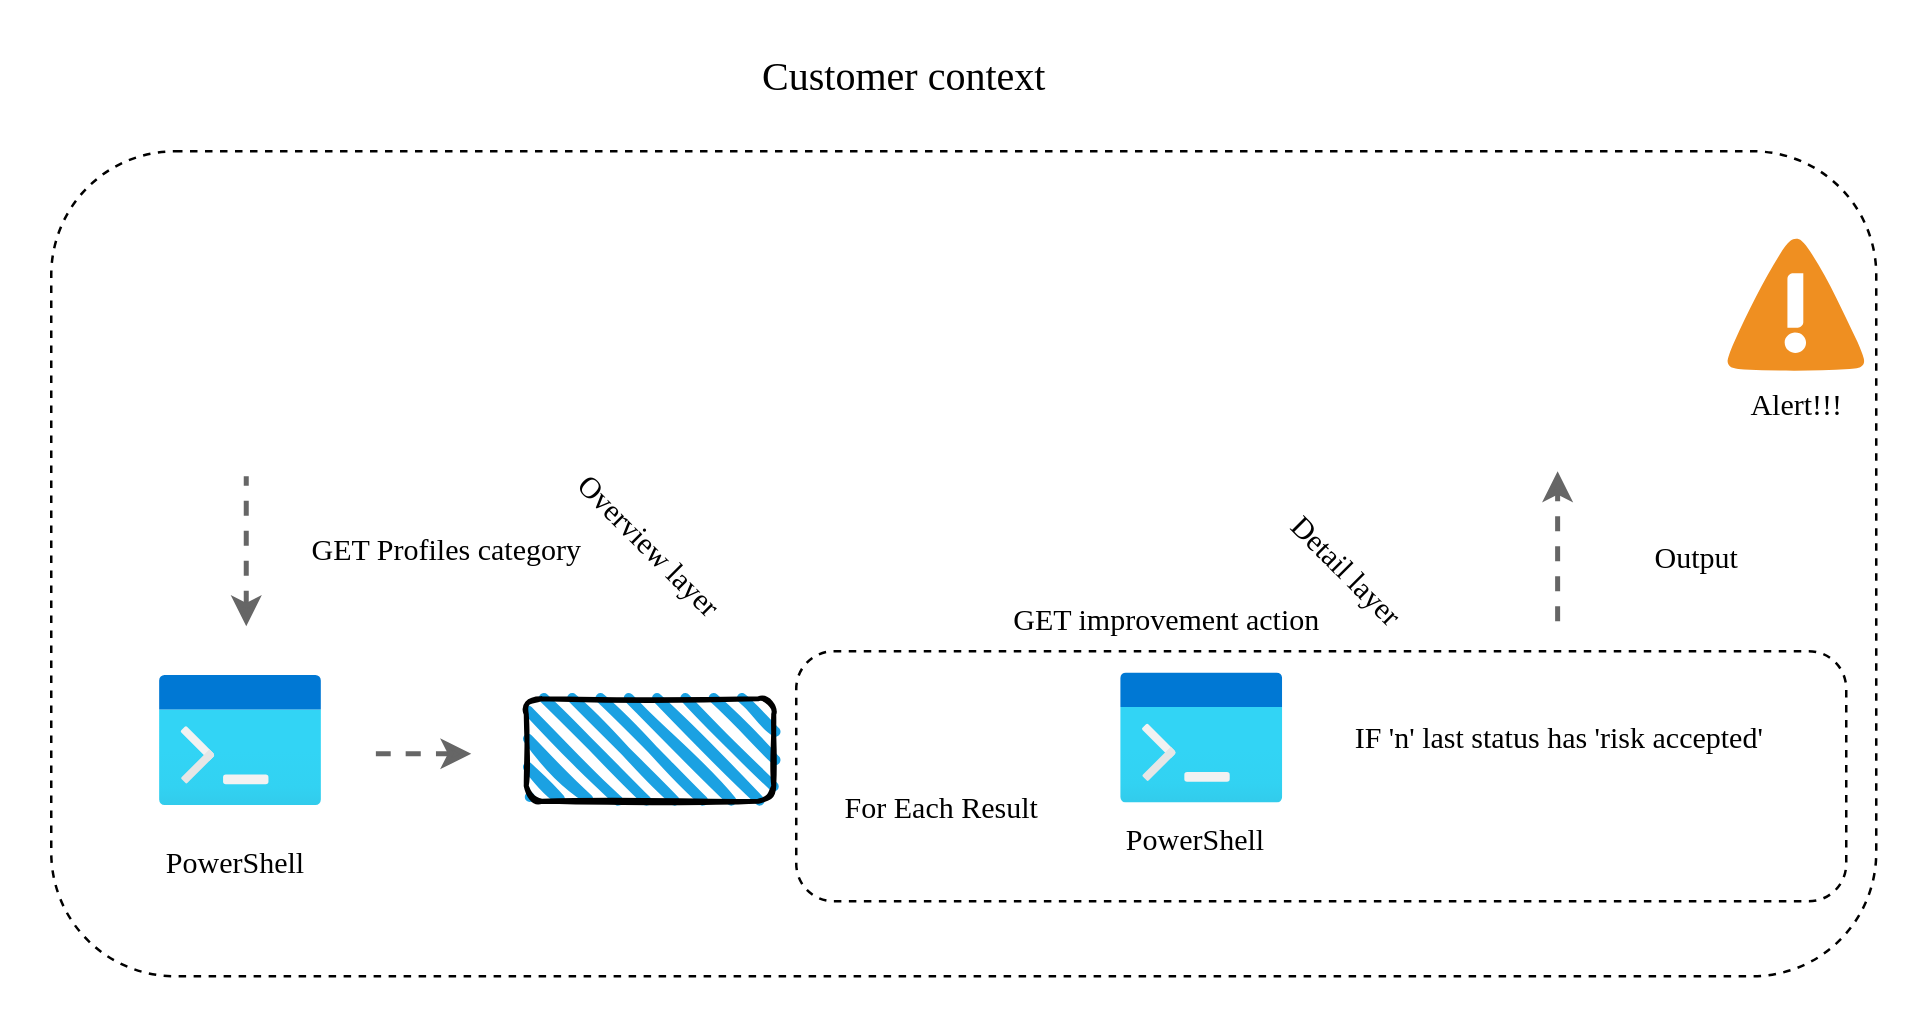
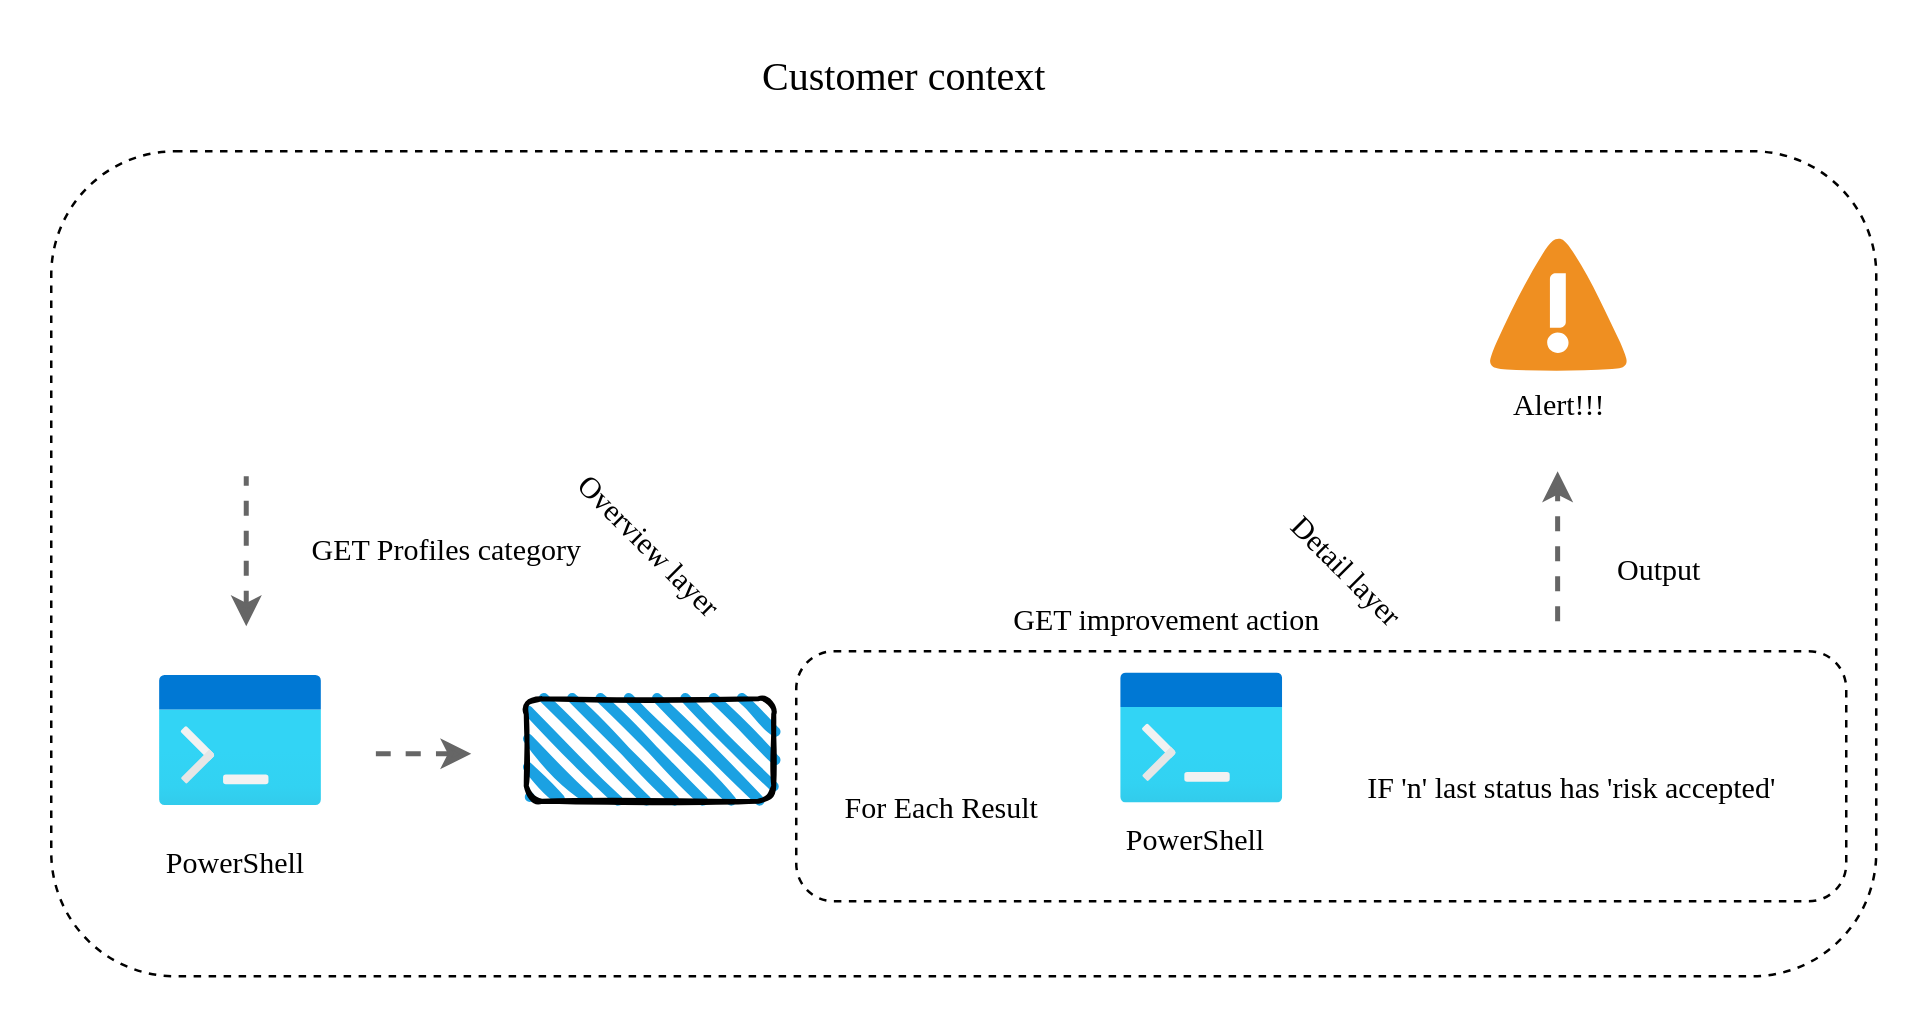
(1796, 305) -> (1559, 305)
(1696, 559) -> (1659, 571)
(1559, 739) -> (1571, 789)
